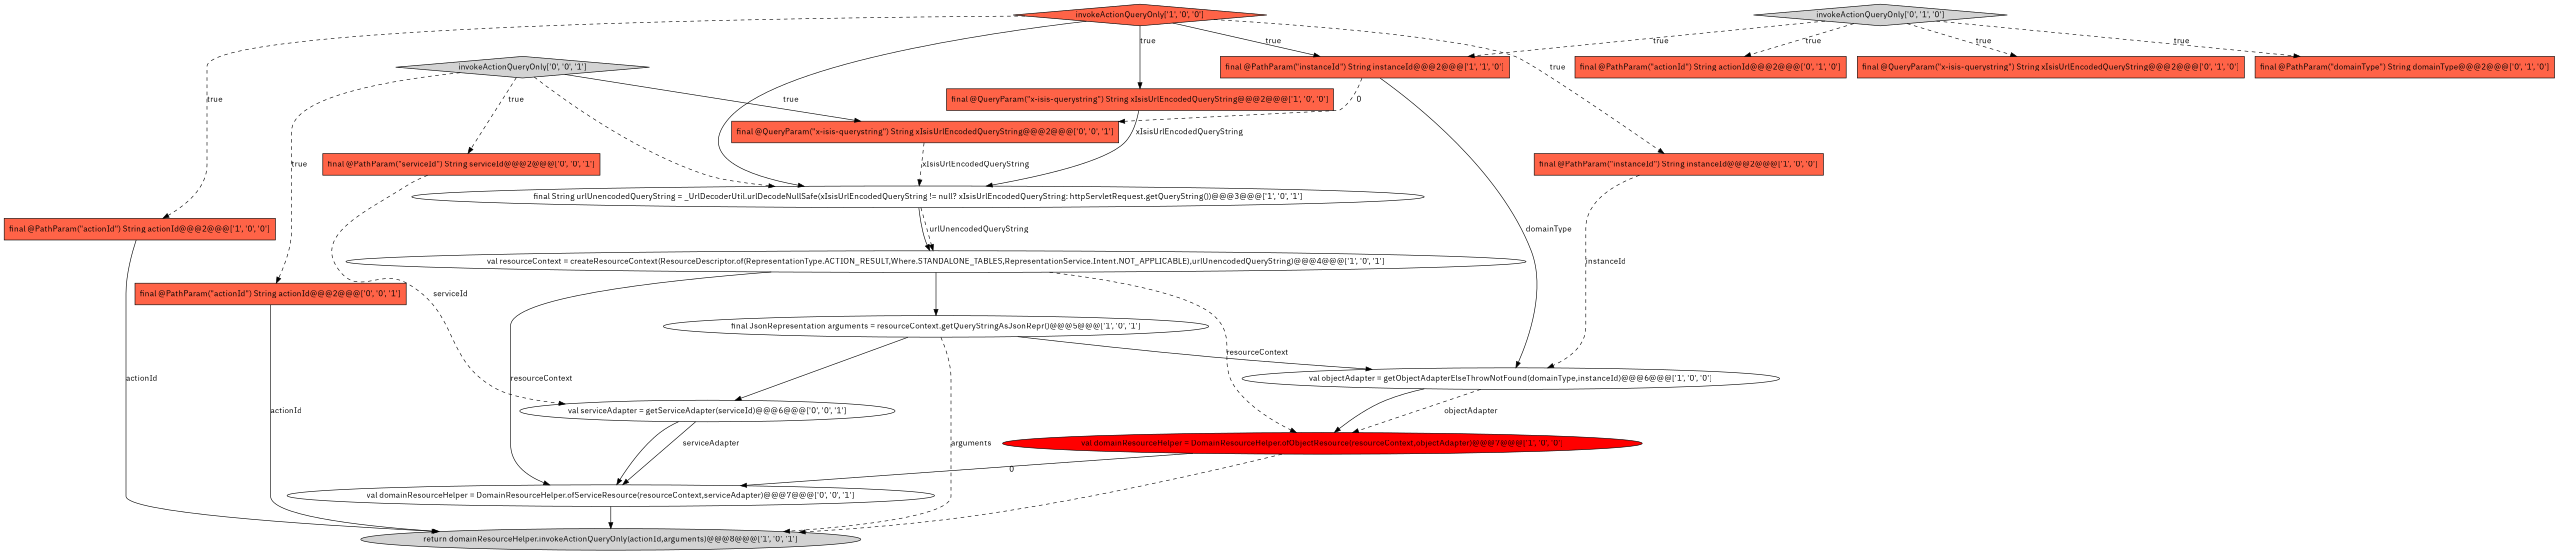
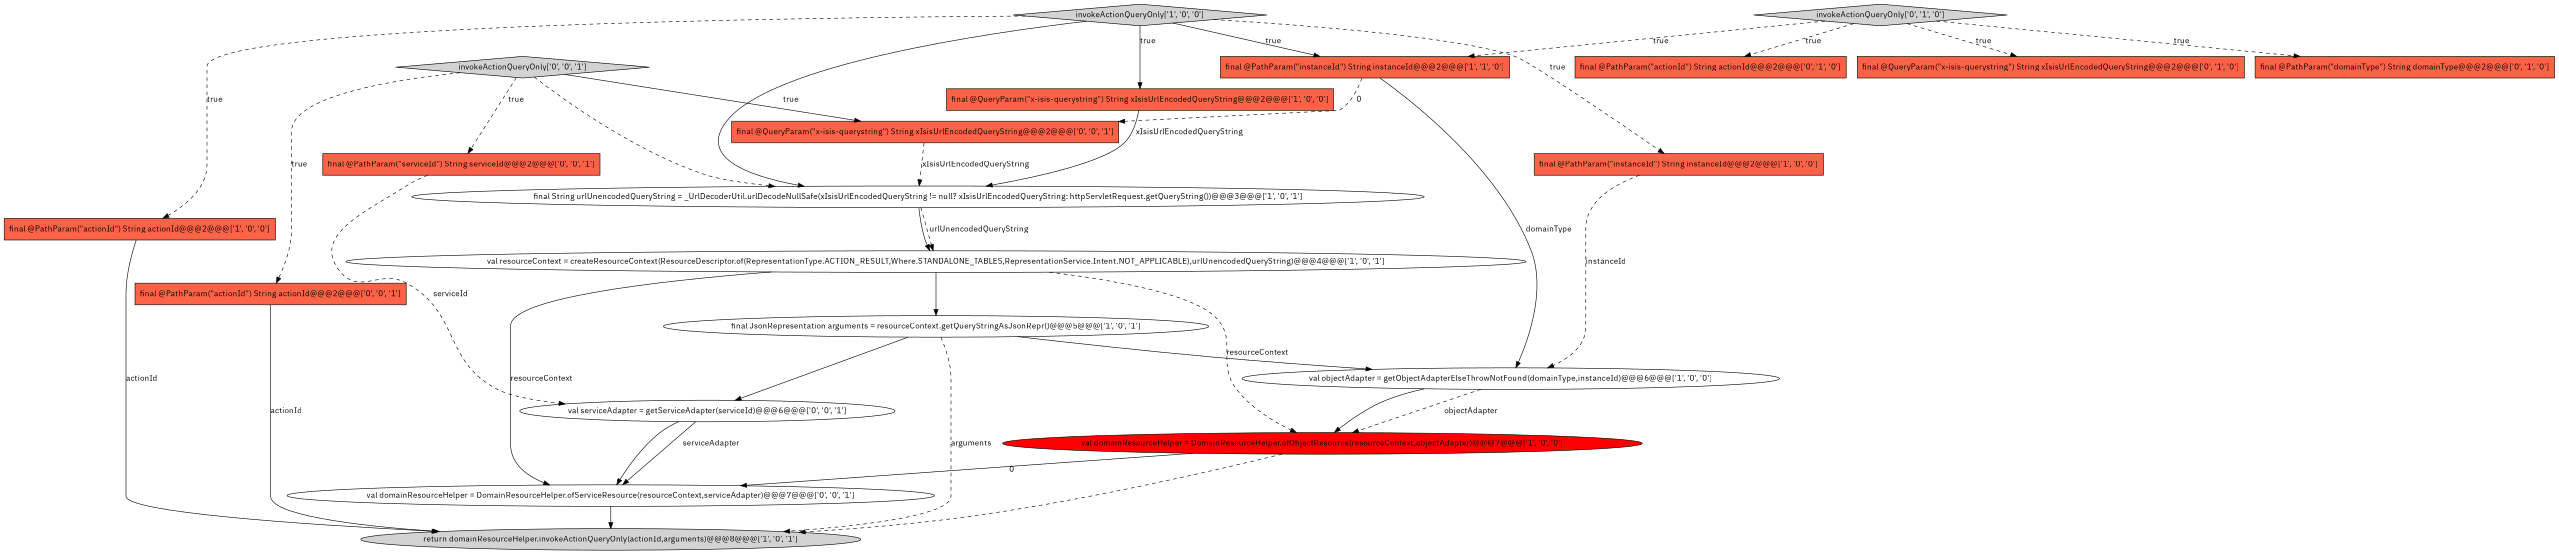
(1140, 15) -> (1140, 15)
